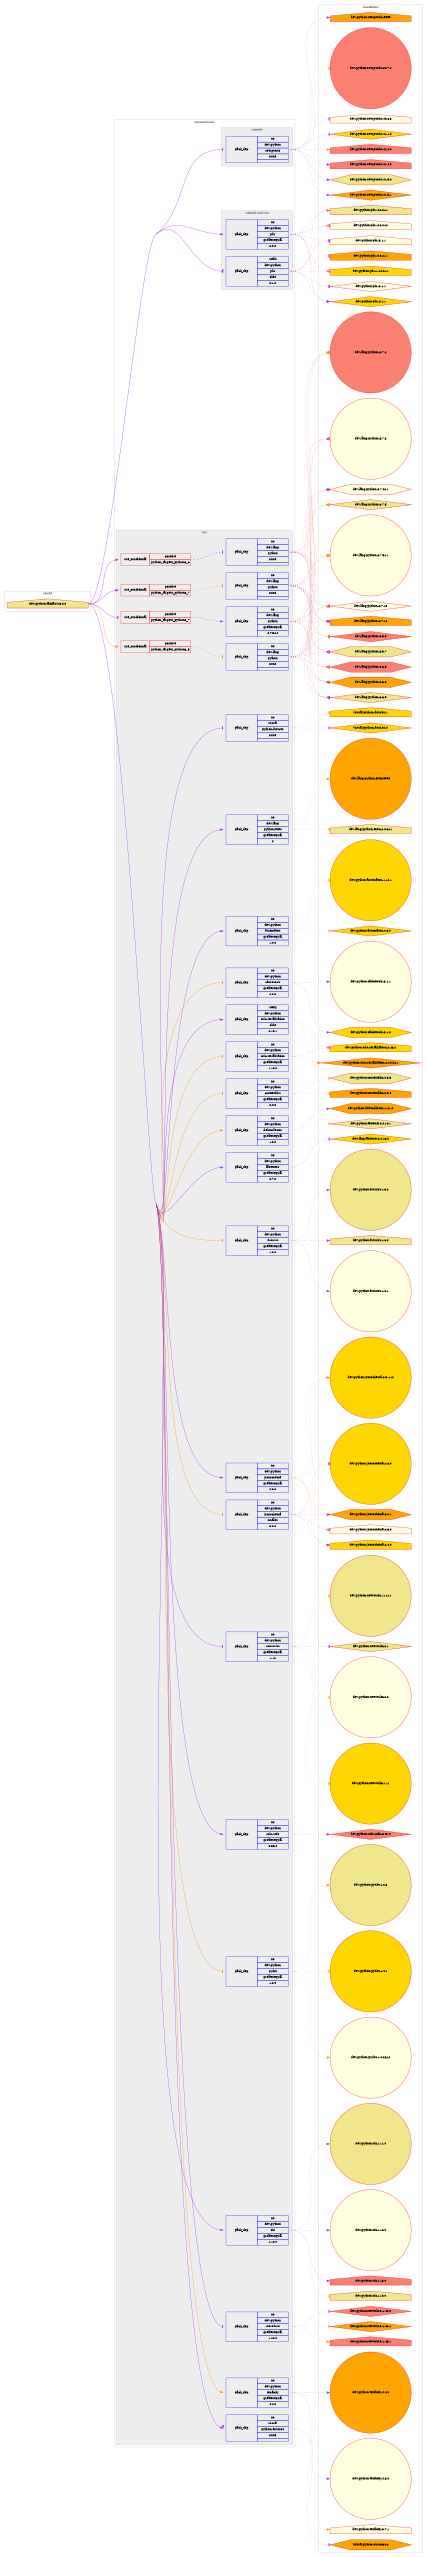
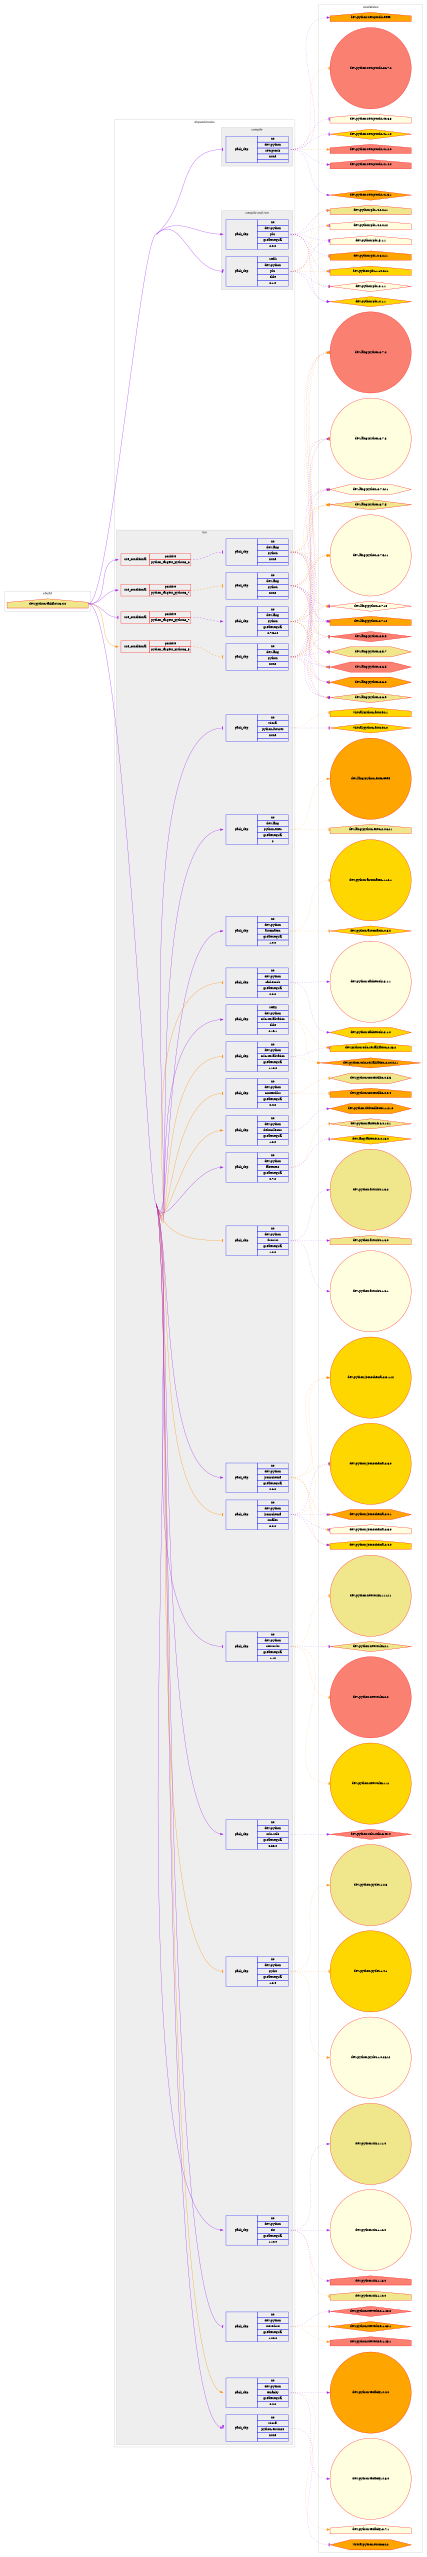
(371, 180) -> none
(371, 1697) -> (371, 1697)
